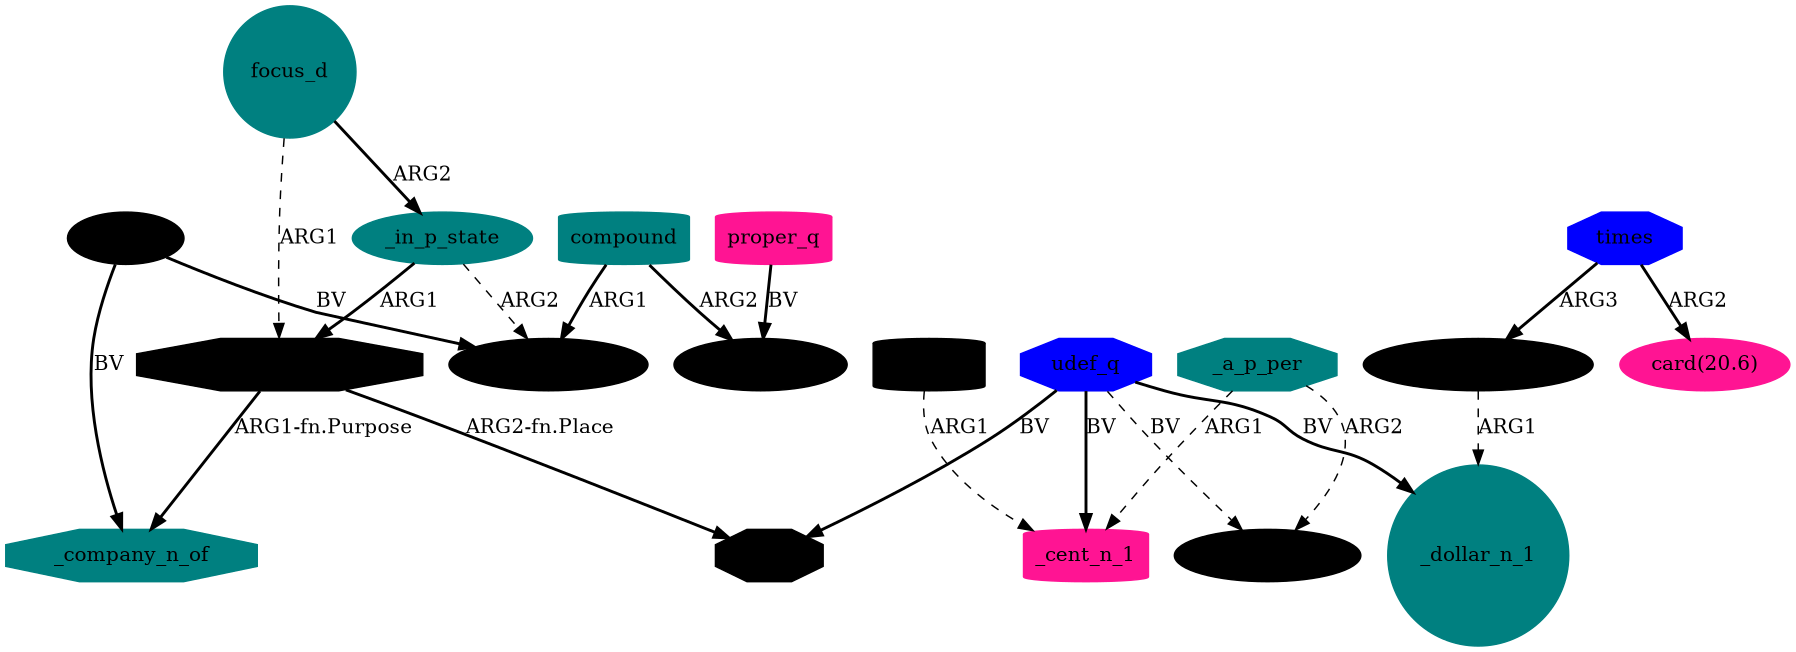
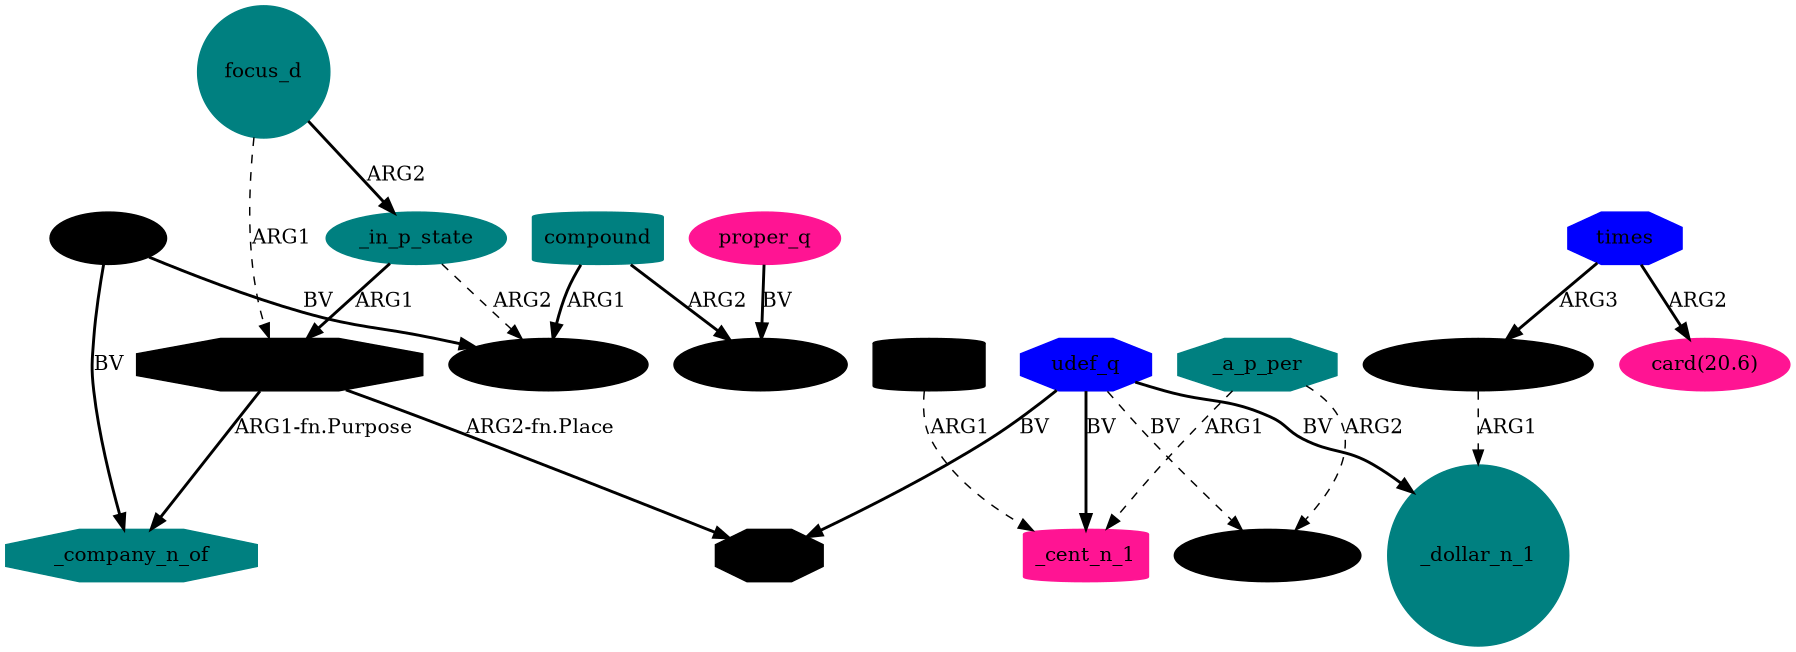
(774, 238) -> (765, 238)
